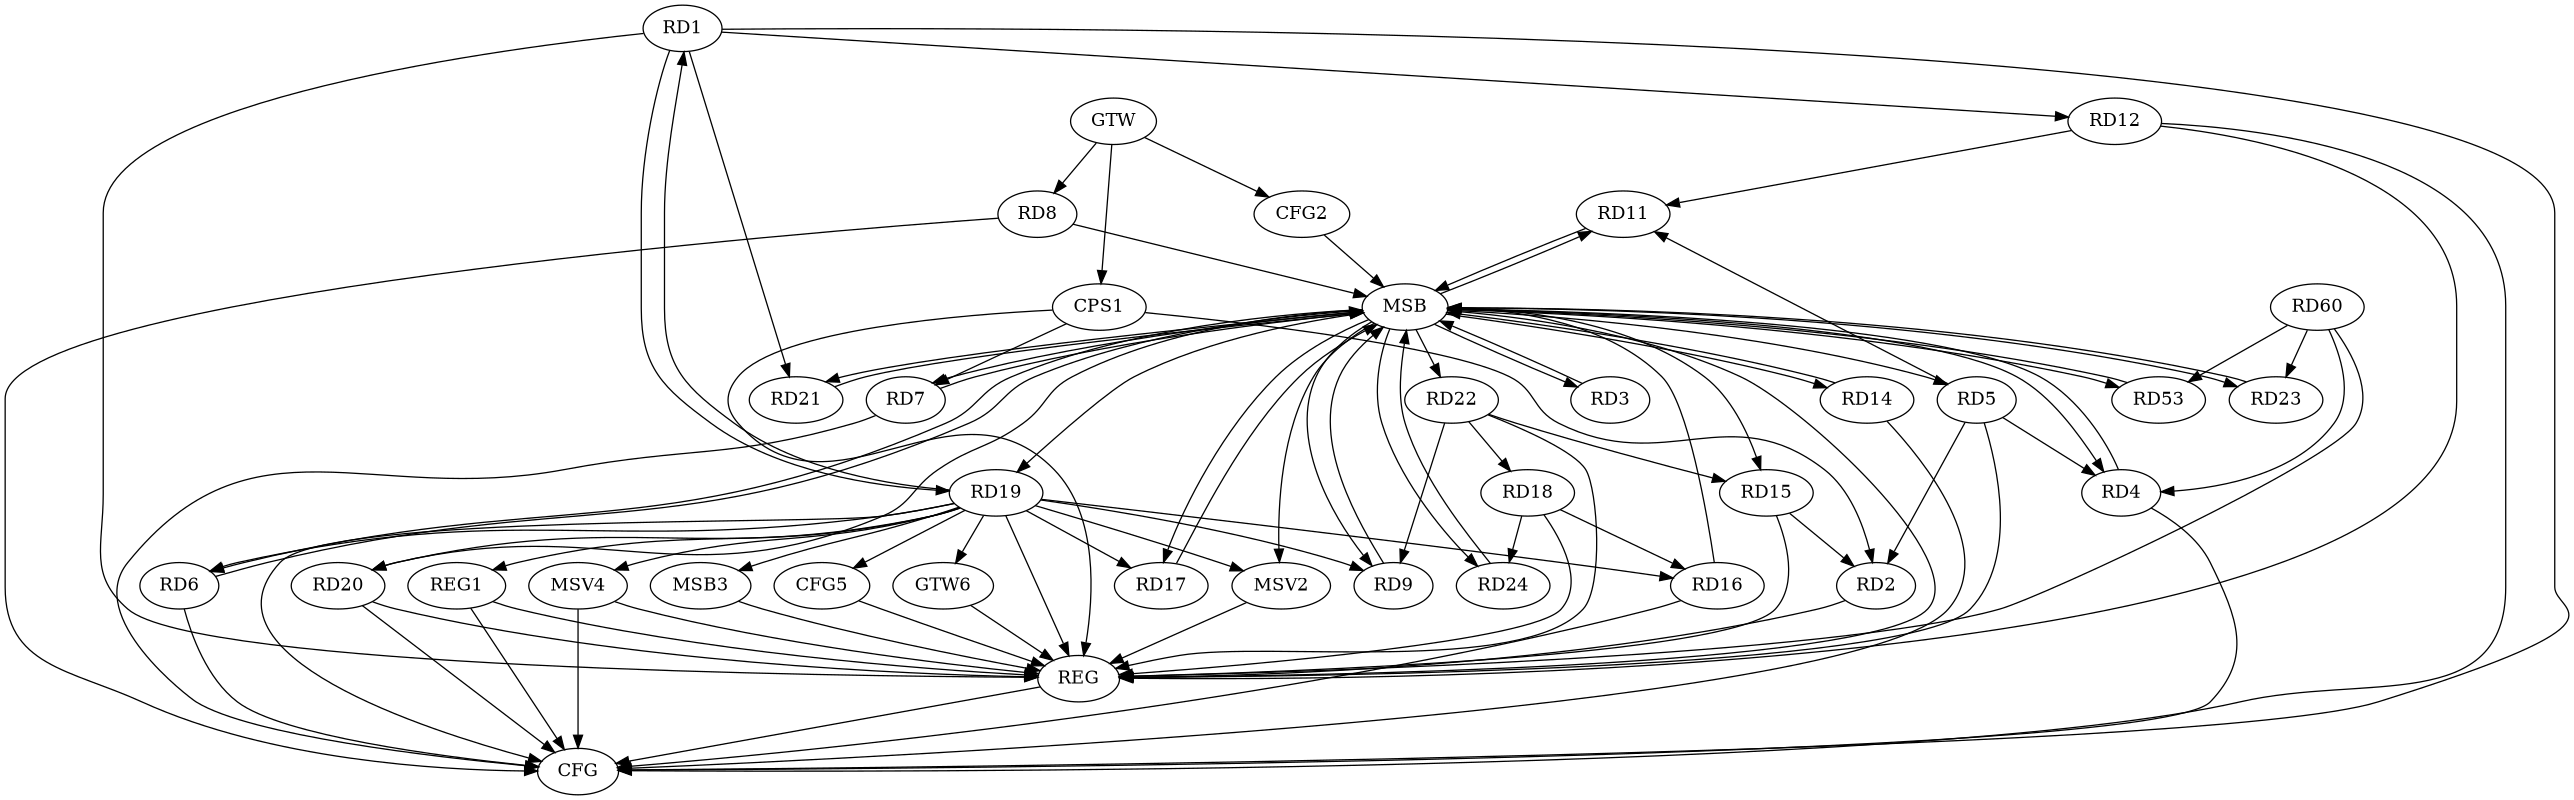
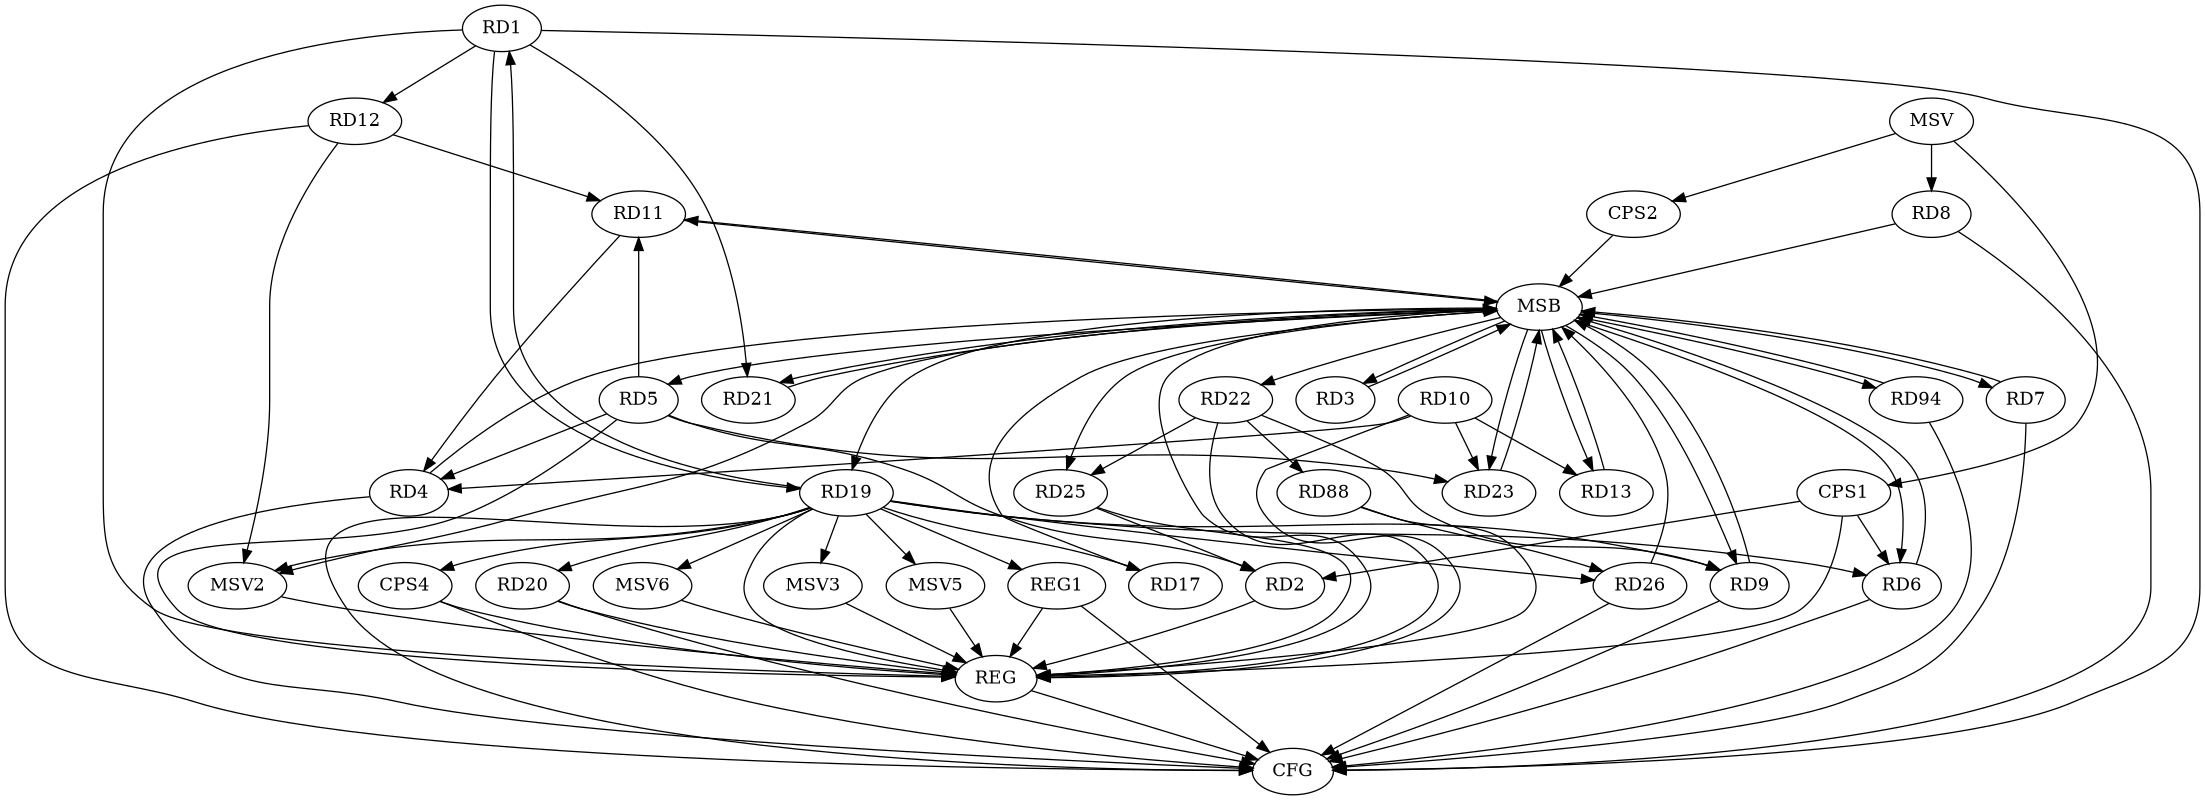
(1114, 121) -> (1932, 121)
(1302, 214) -> (1633, 214)
(2317, 307) -> (1445, 400)
(1794, 329) -> (532, 334)
(1037, 338) -> (1869, 534)
(1867, 400) -> (1916, 400)
(2159, 400) -> (1606, 493)
(1245, 413) -> none
none -> (1089, 456)
(935, 472) -> none
(1528, 493) -> (1324, 493)
(1766, 493) -> (1061, 493)
(578, 586) -> (405, 586)
(701, 586) -> (813, 586)
(822, 586) -> (935, 586)
(943, 586) -> (643, 586)
(1503, 586) -> none
(1717, 586) -> (1640, 586)
(2069, 616) -> (270, 339)
none -> (1531, 683)
